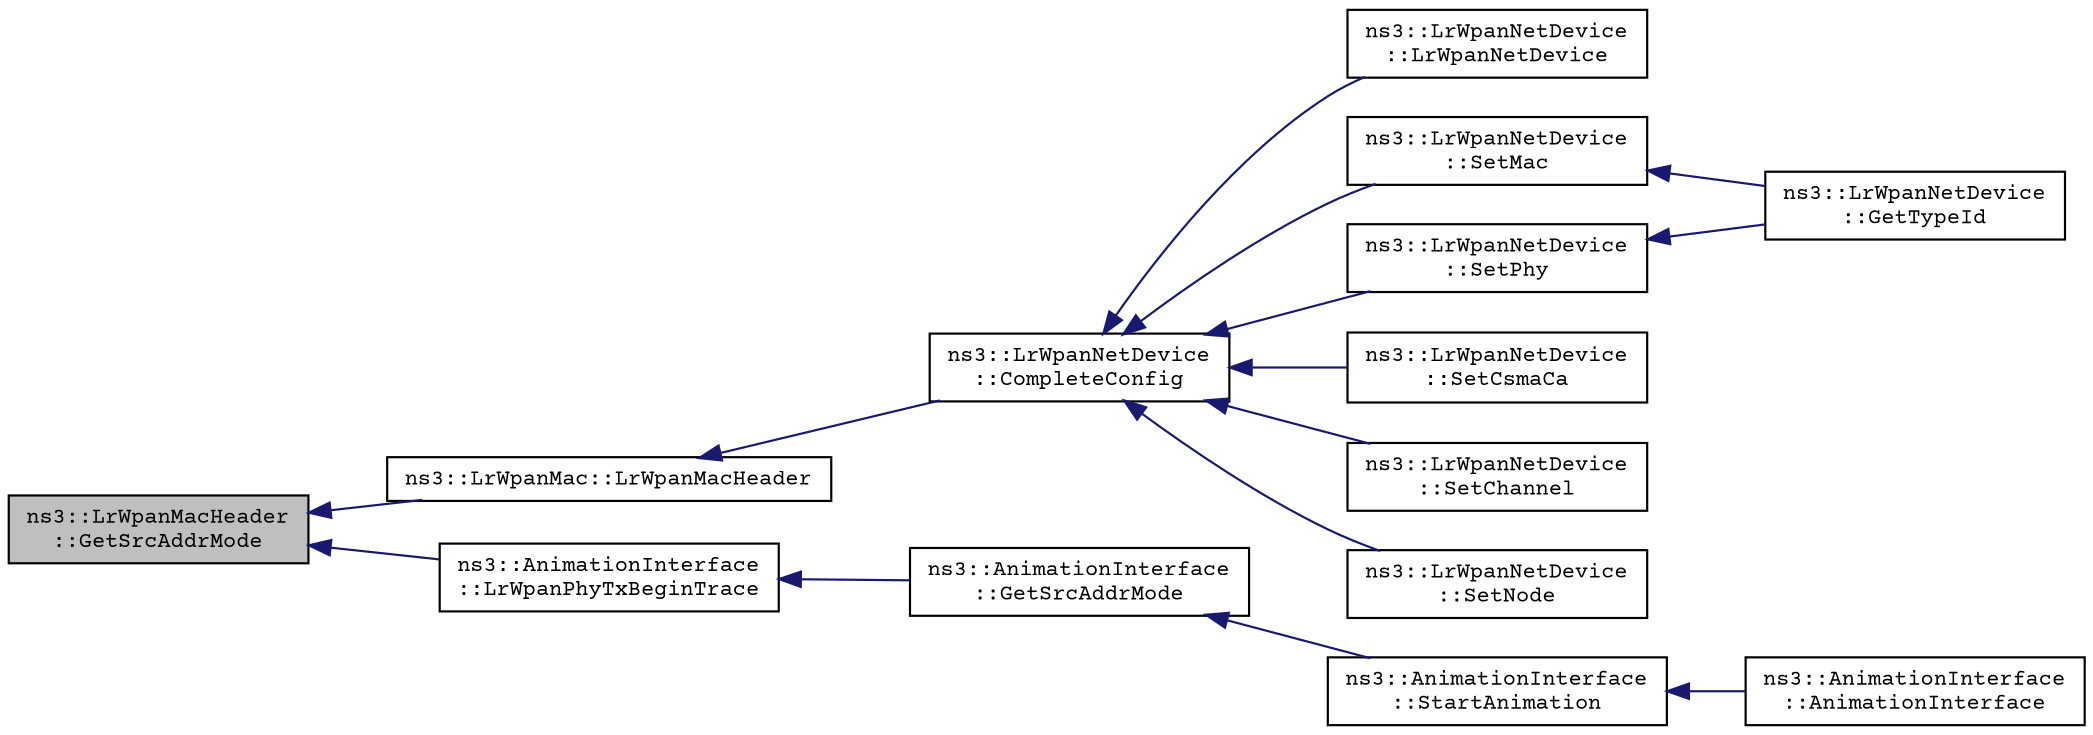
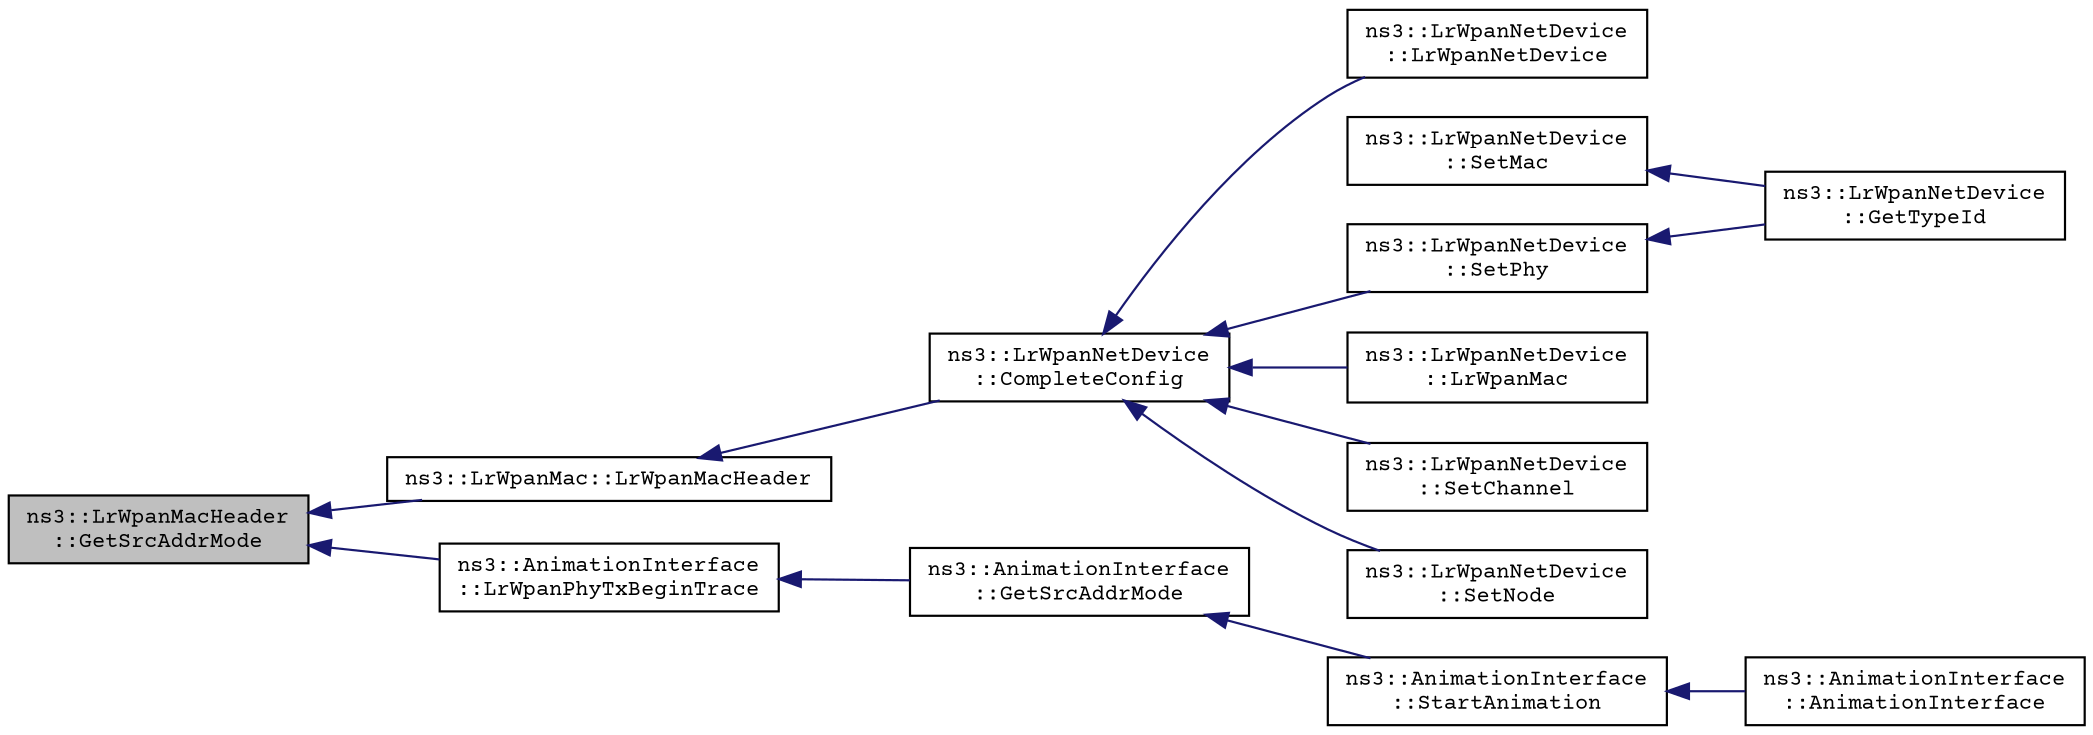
(1254, 244) -> none
(1497, 368) -> (1497, 368)
